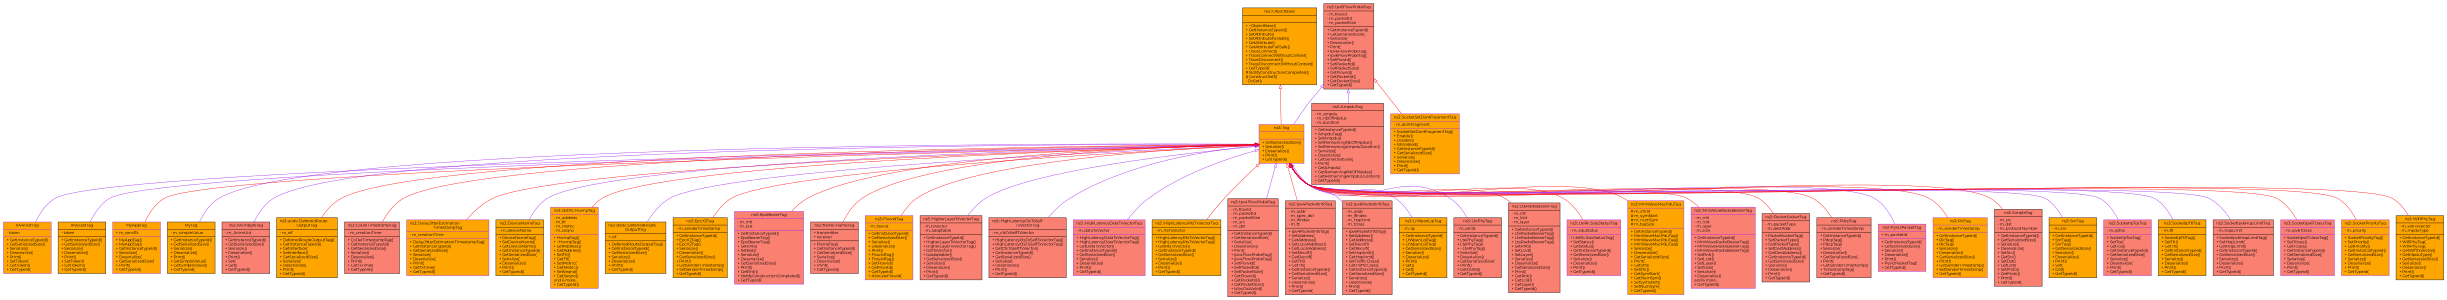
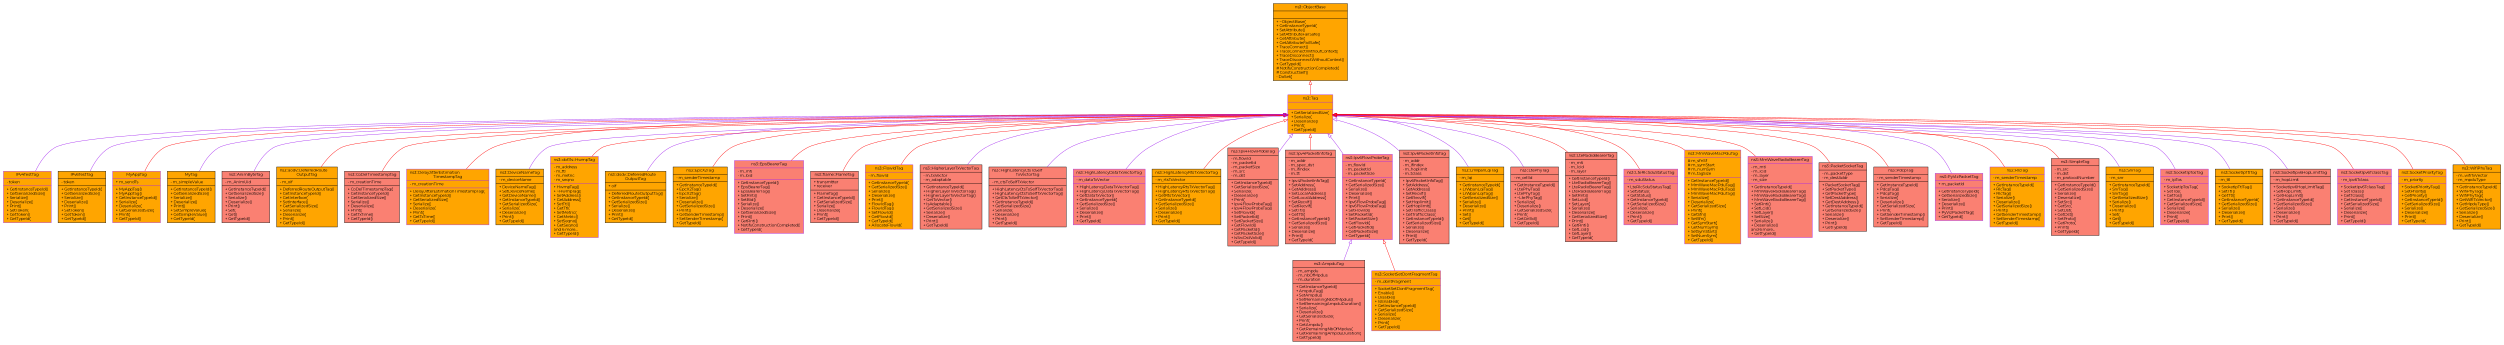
(1349, 46) -> (1367, 197)
(1307, 105) -> (1337, 145)
(1837, 270) -> (1901, 219)
